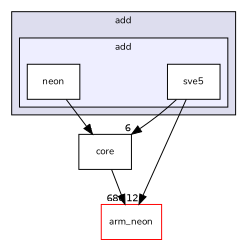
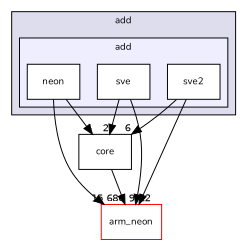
none -> (124, 82)
(194, 82) -> (194, 82)
none -> (63, 154)
